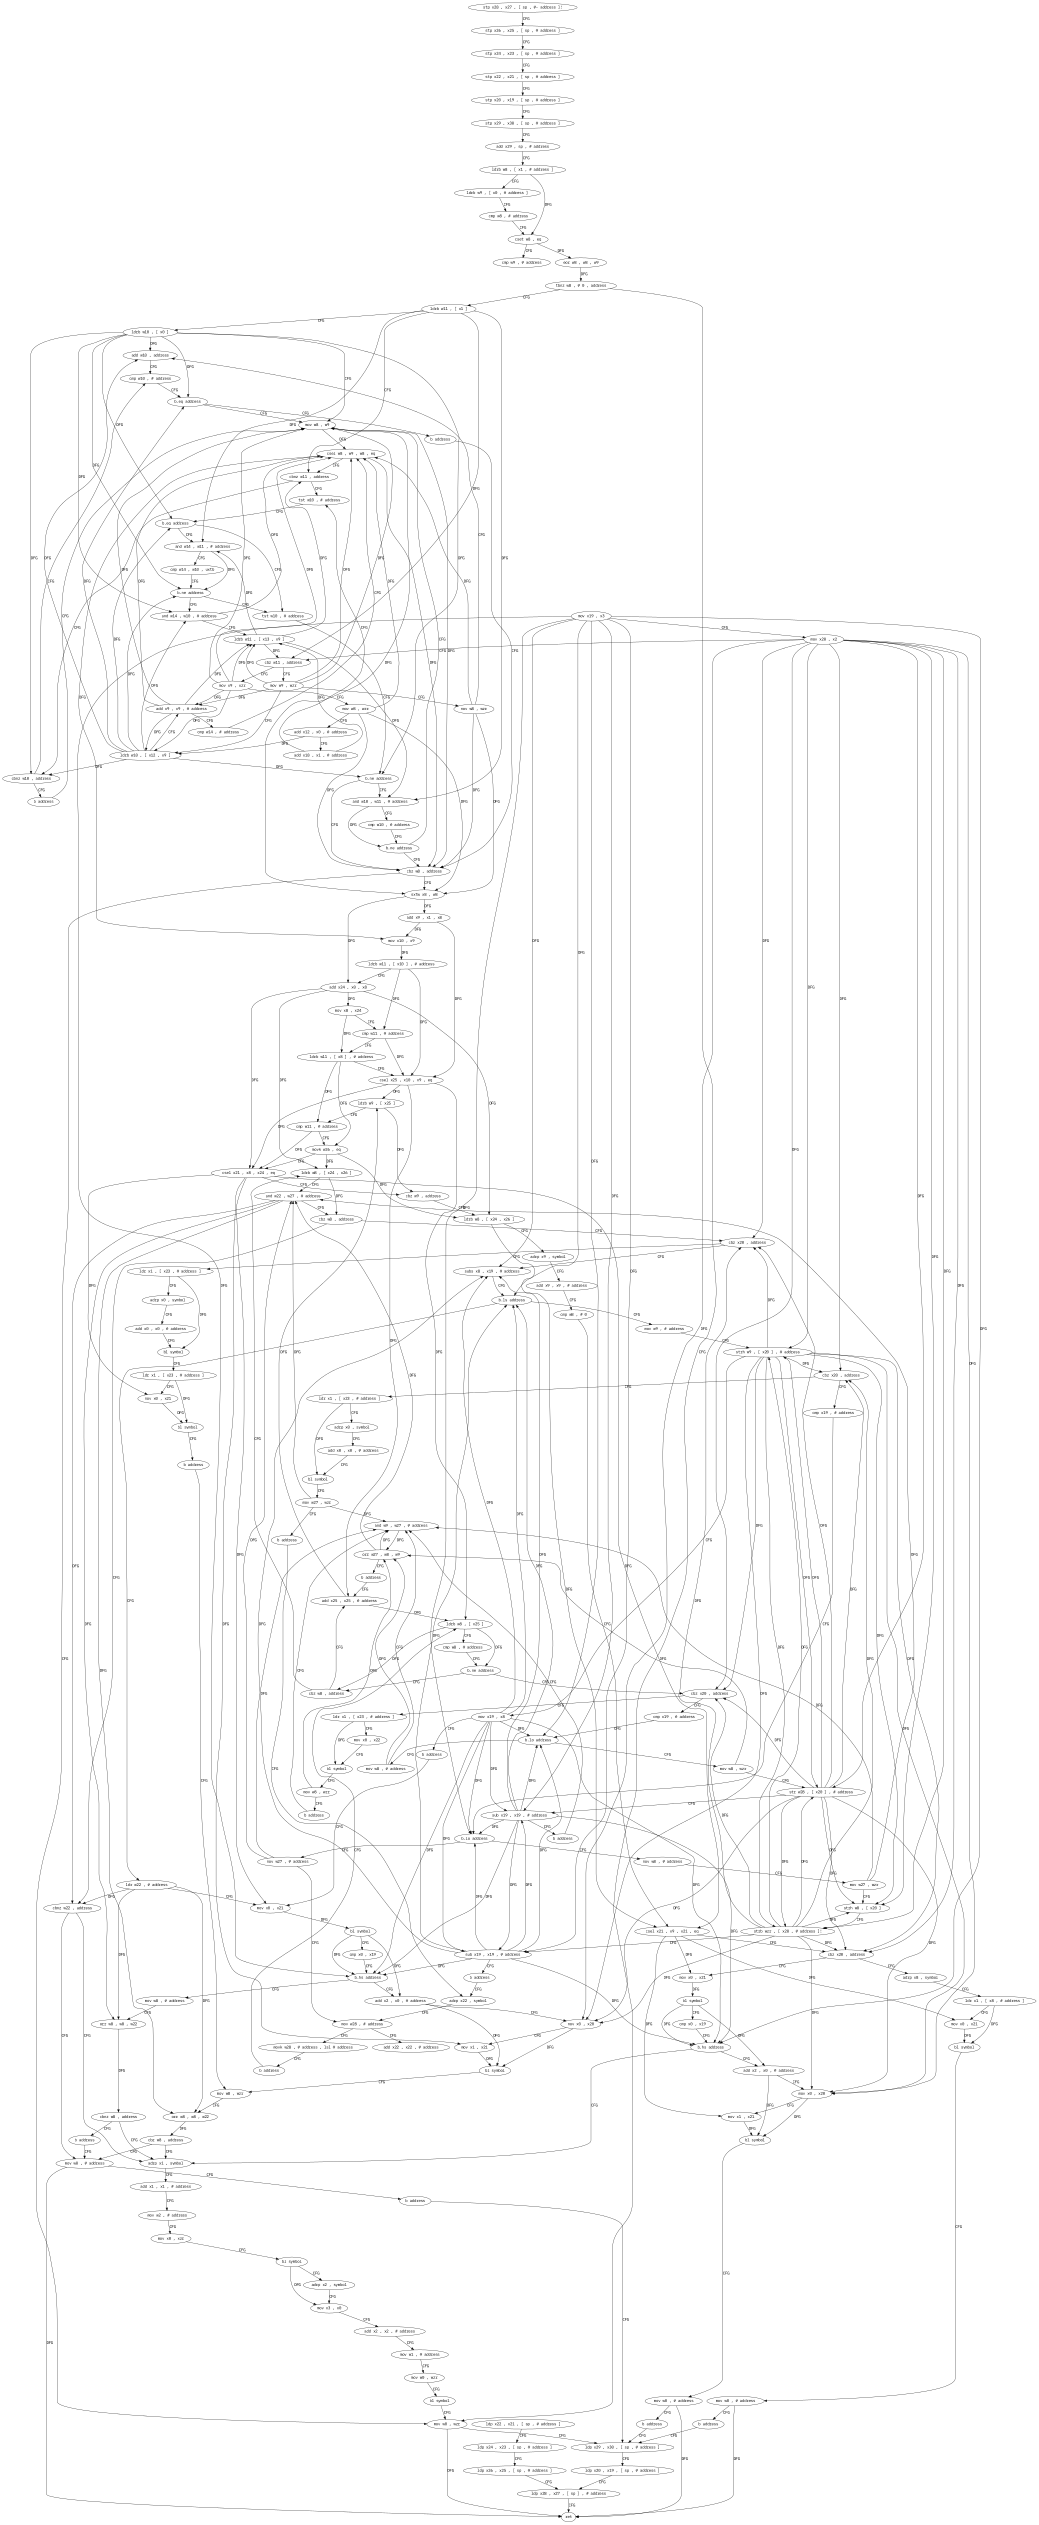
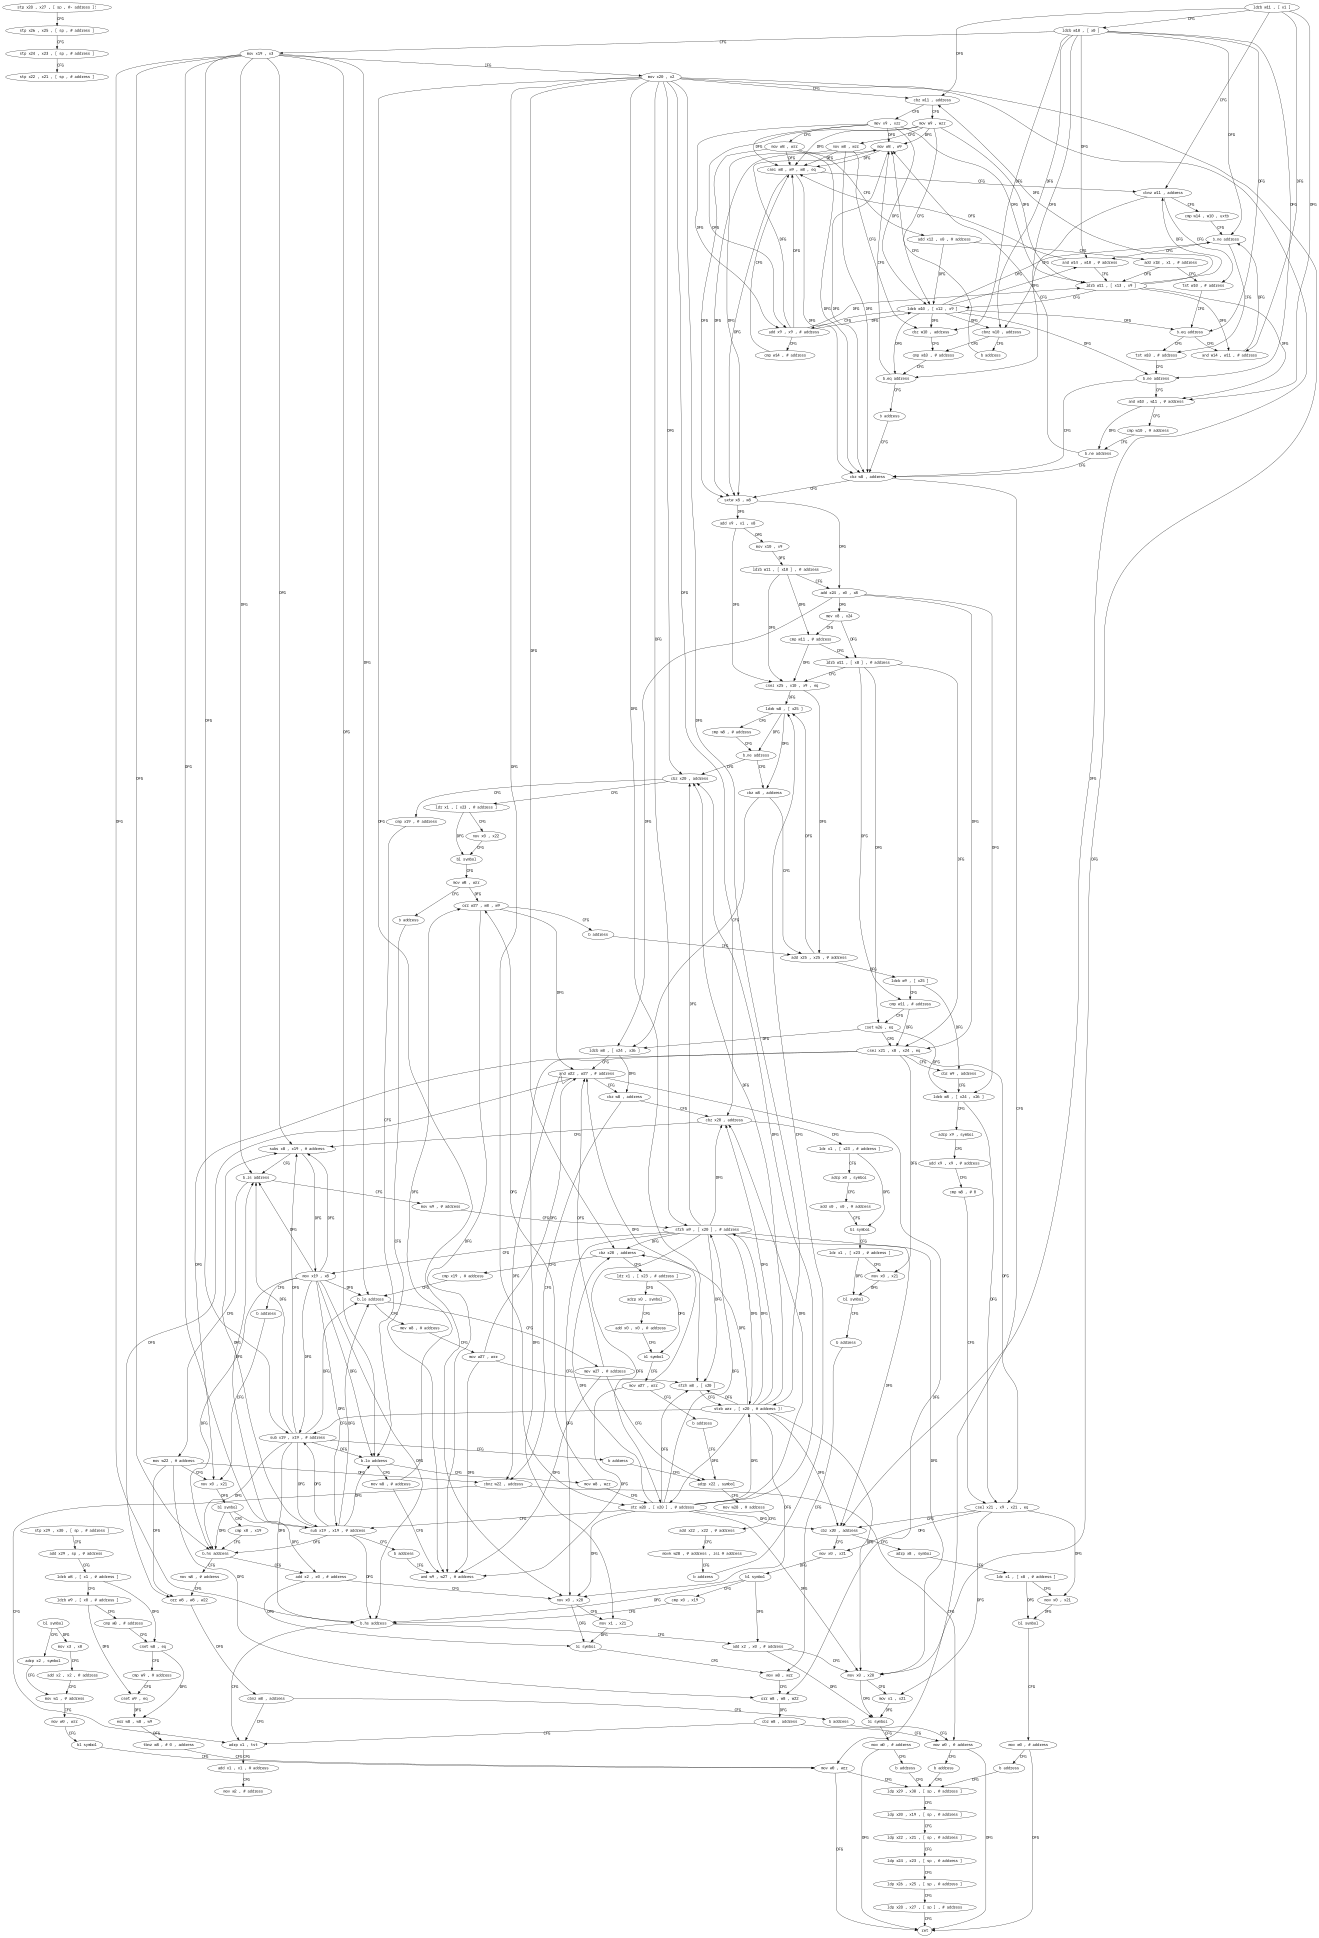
(523, 100) -> none
(515, 297) -> none
none -> (1033, 302)
(298, 340) -> (669, 42)
(150, 355) -> (931, 332)
(198, 557) -> (1184, 204)
(93, 752) -> (734, 329)
(392, 1091) -> none
(307, 1107) -> (958, 844)
(326, 1150) -> (879, 1027)
none -> (315, 1209)
(394, 1540) -> none
none -> (134, 1699)
(146, 1885) -> (174, 1461)
(312, 1947) -> (643, 1438)
(339, 2035) -> (705, 1541)
(166, 2163) -> (243, 1745)
(171, 2239) -> none
(329, 2295) -> (29, 1682)
(597, 2482) -> (925, 1825)
